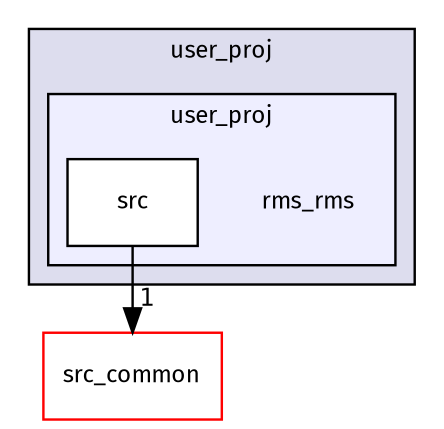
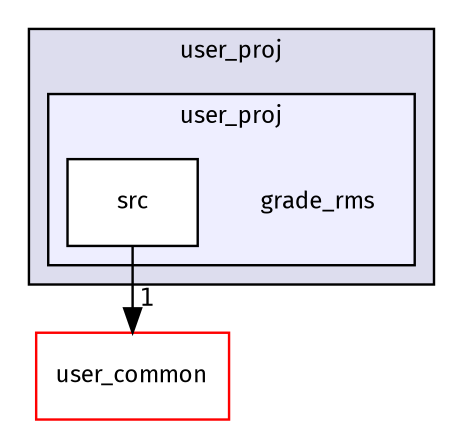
(309, 203) -> (318, 203)
(133, 376) -> (133, 376)
